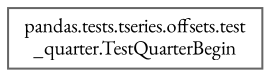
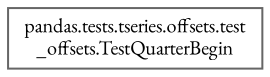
(135, 38) -> (135, 38)
